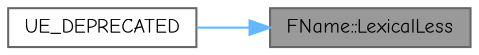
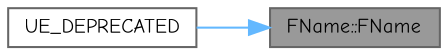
(370, 28) -> (355, 28)
